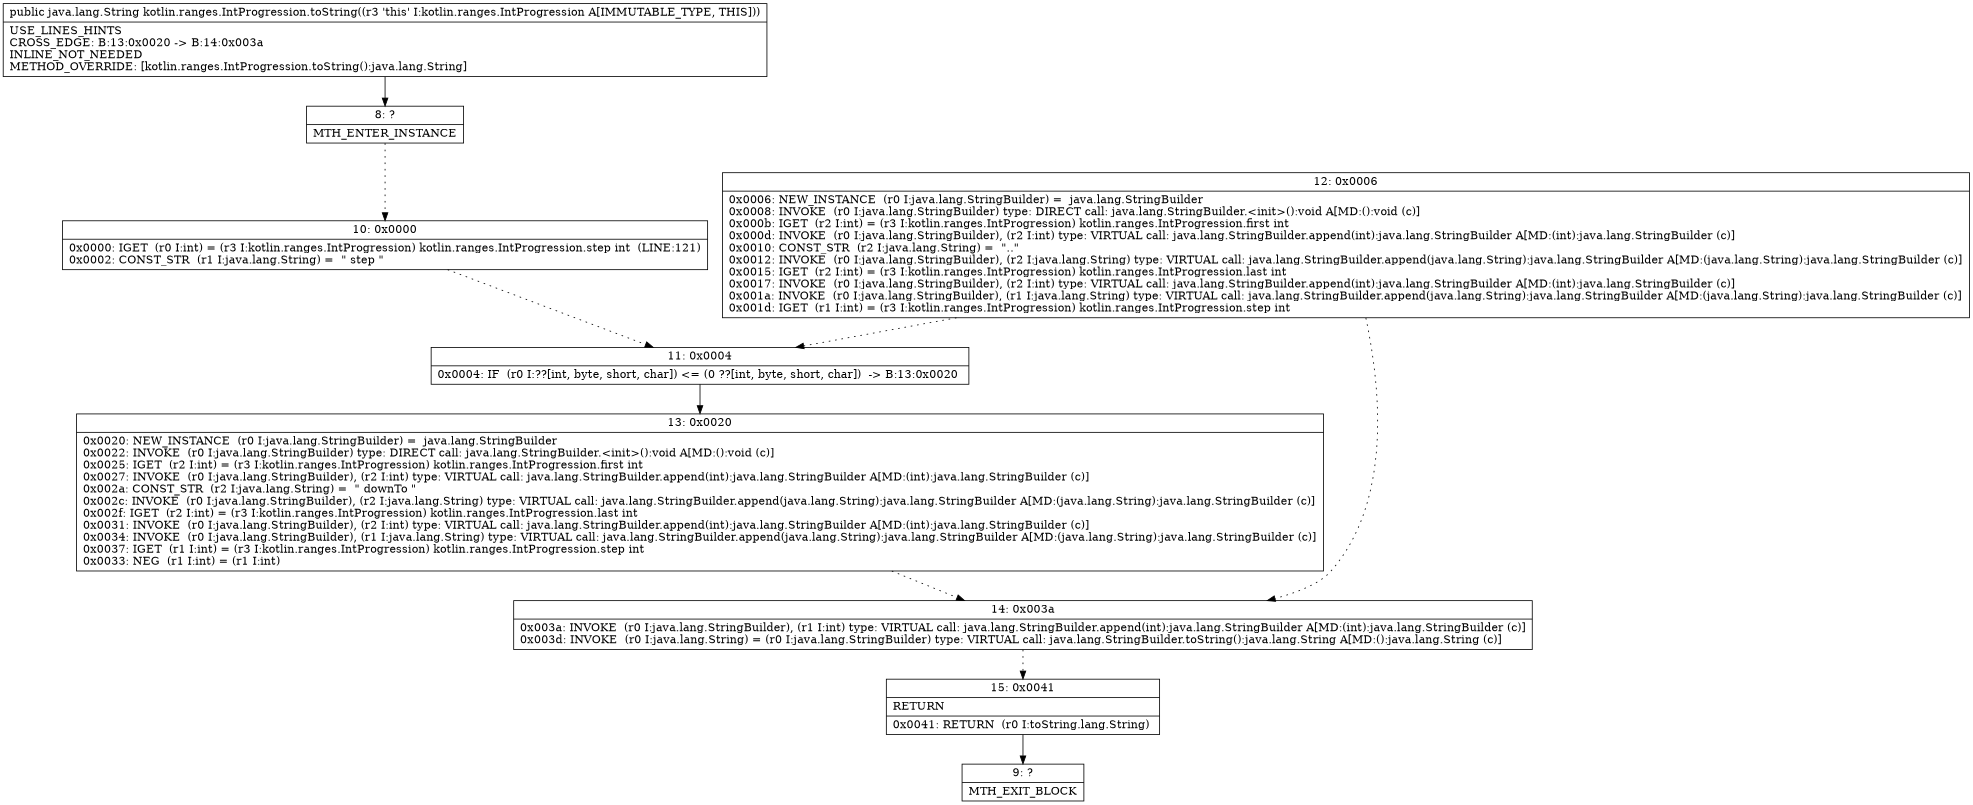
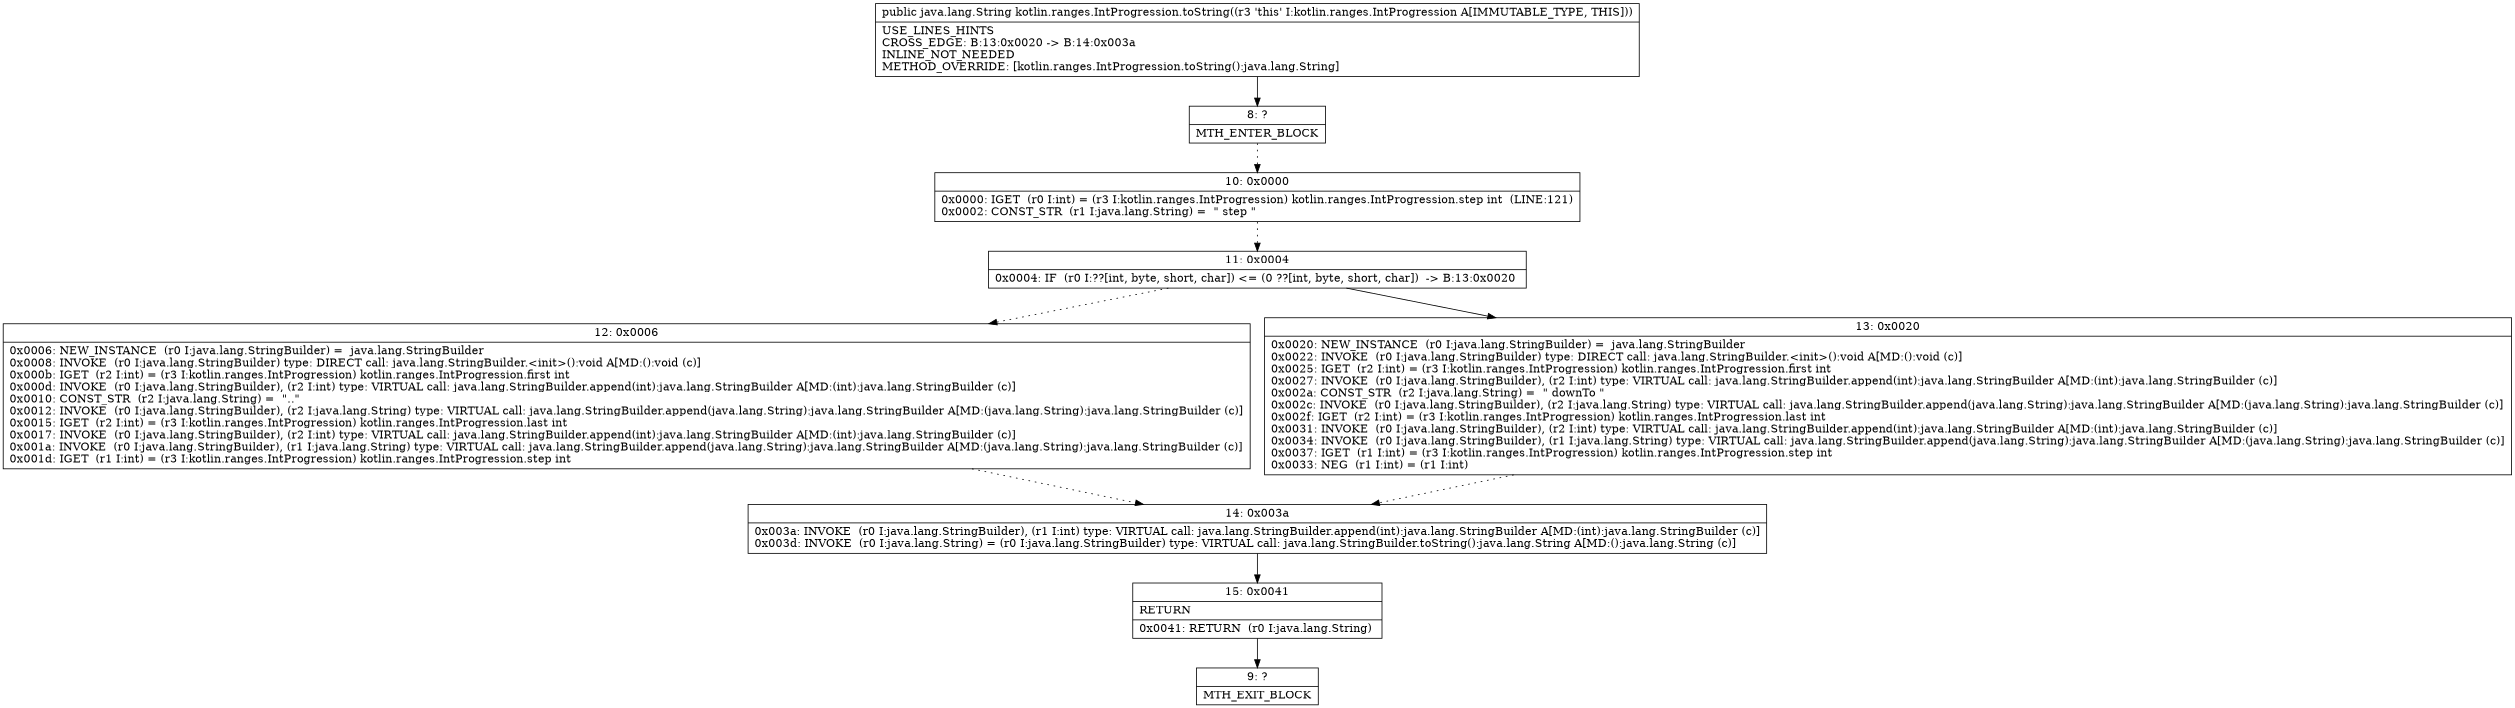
(385, 133) -> (1257, 133)
(880, 332) -> (1083, 305)
(1023, 660) -> (1257, 564)
(1023, 725) -> (1257, 629)
